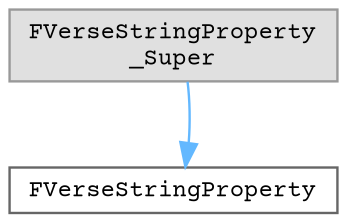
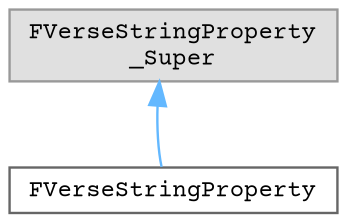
(190, 112) -> (158, 137)
